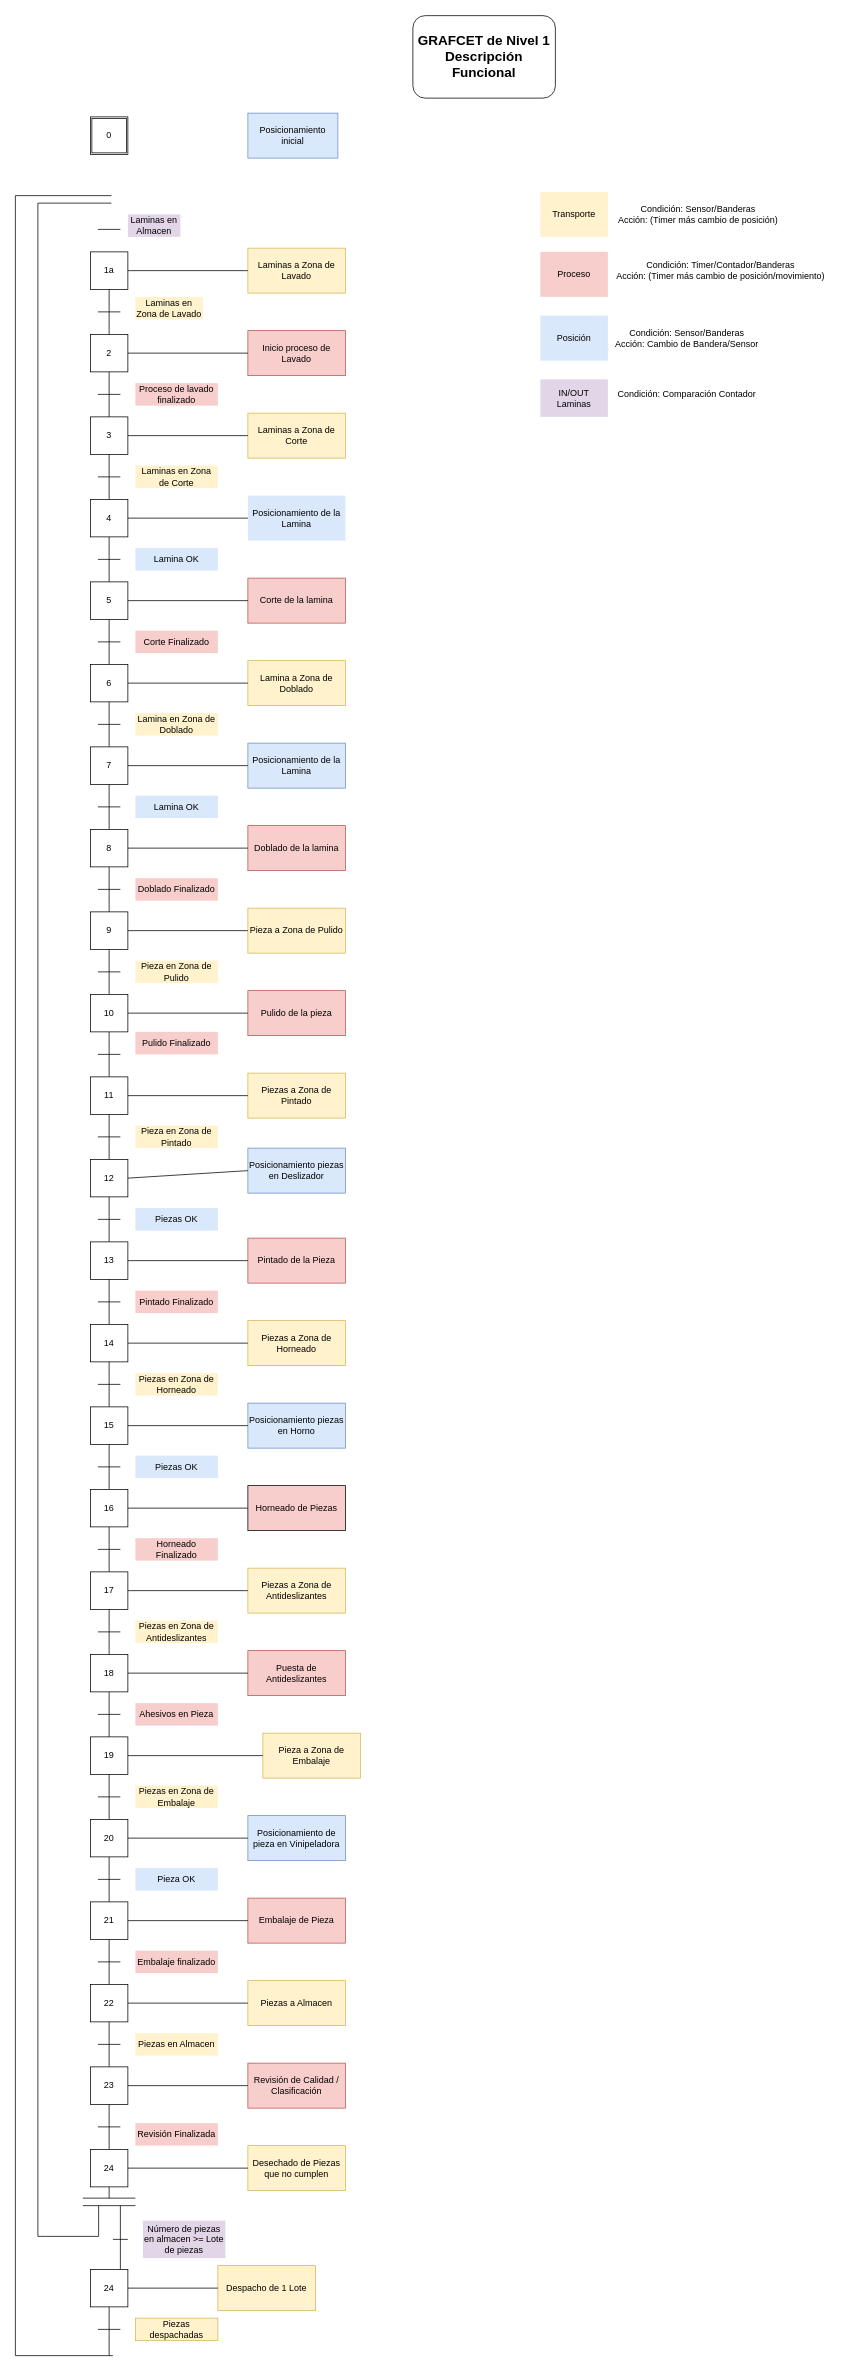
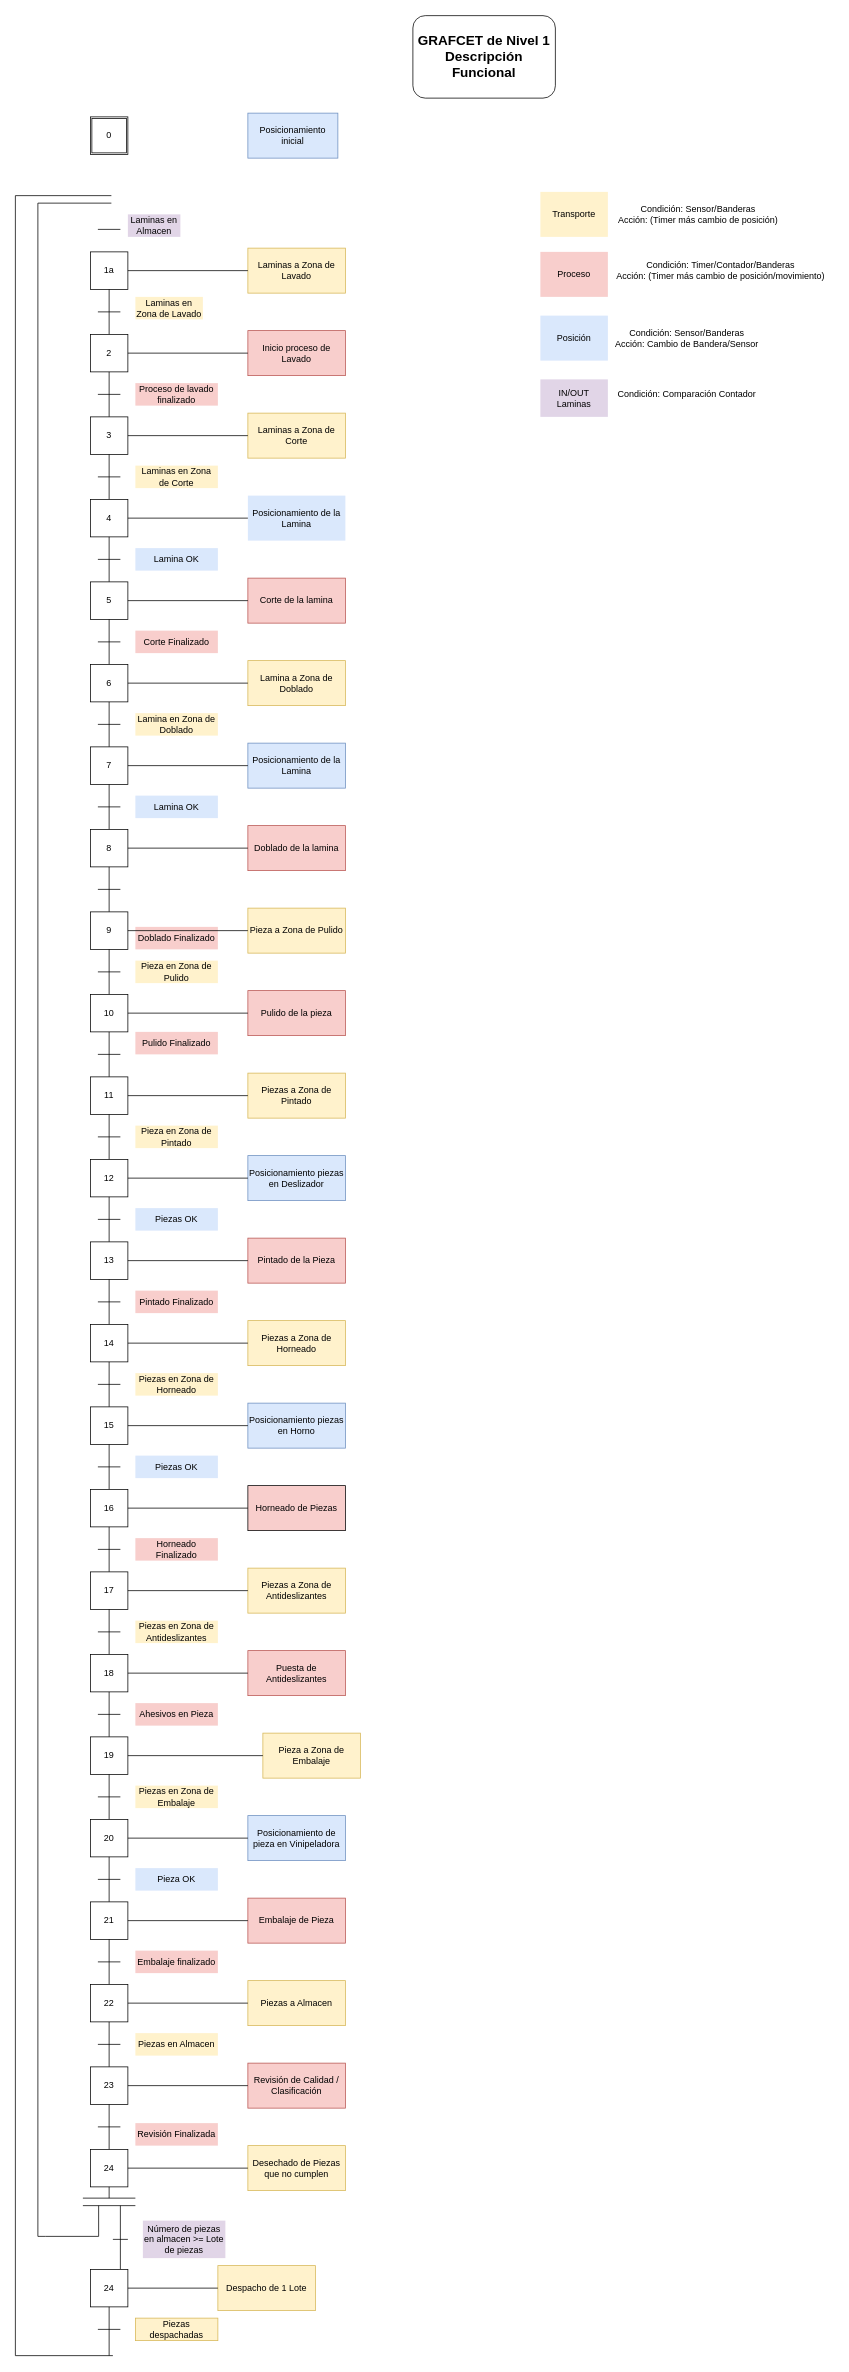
(177, 889) -> (177, 938)
(297, 1170) -> (297, 1178)
